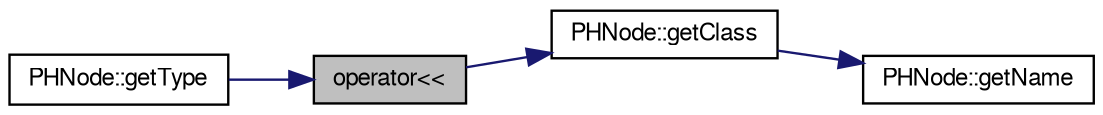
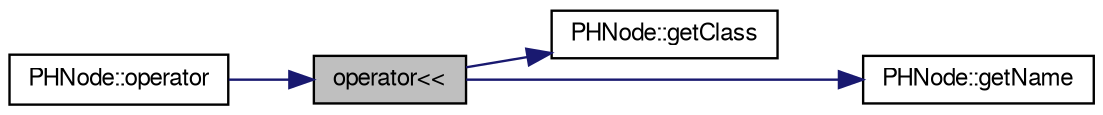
(808, 55) -> (652, 80)
(119, 80) -> (119, 80)
